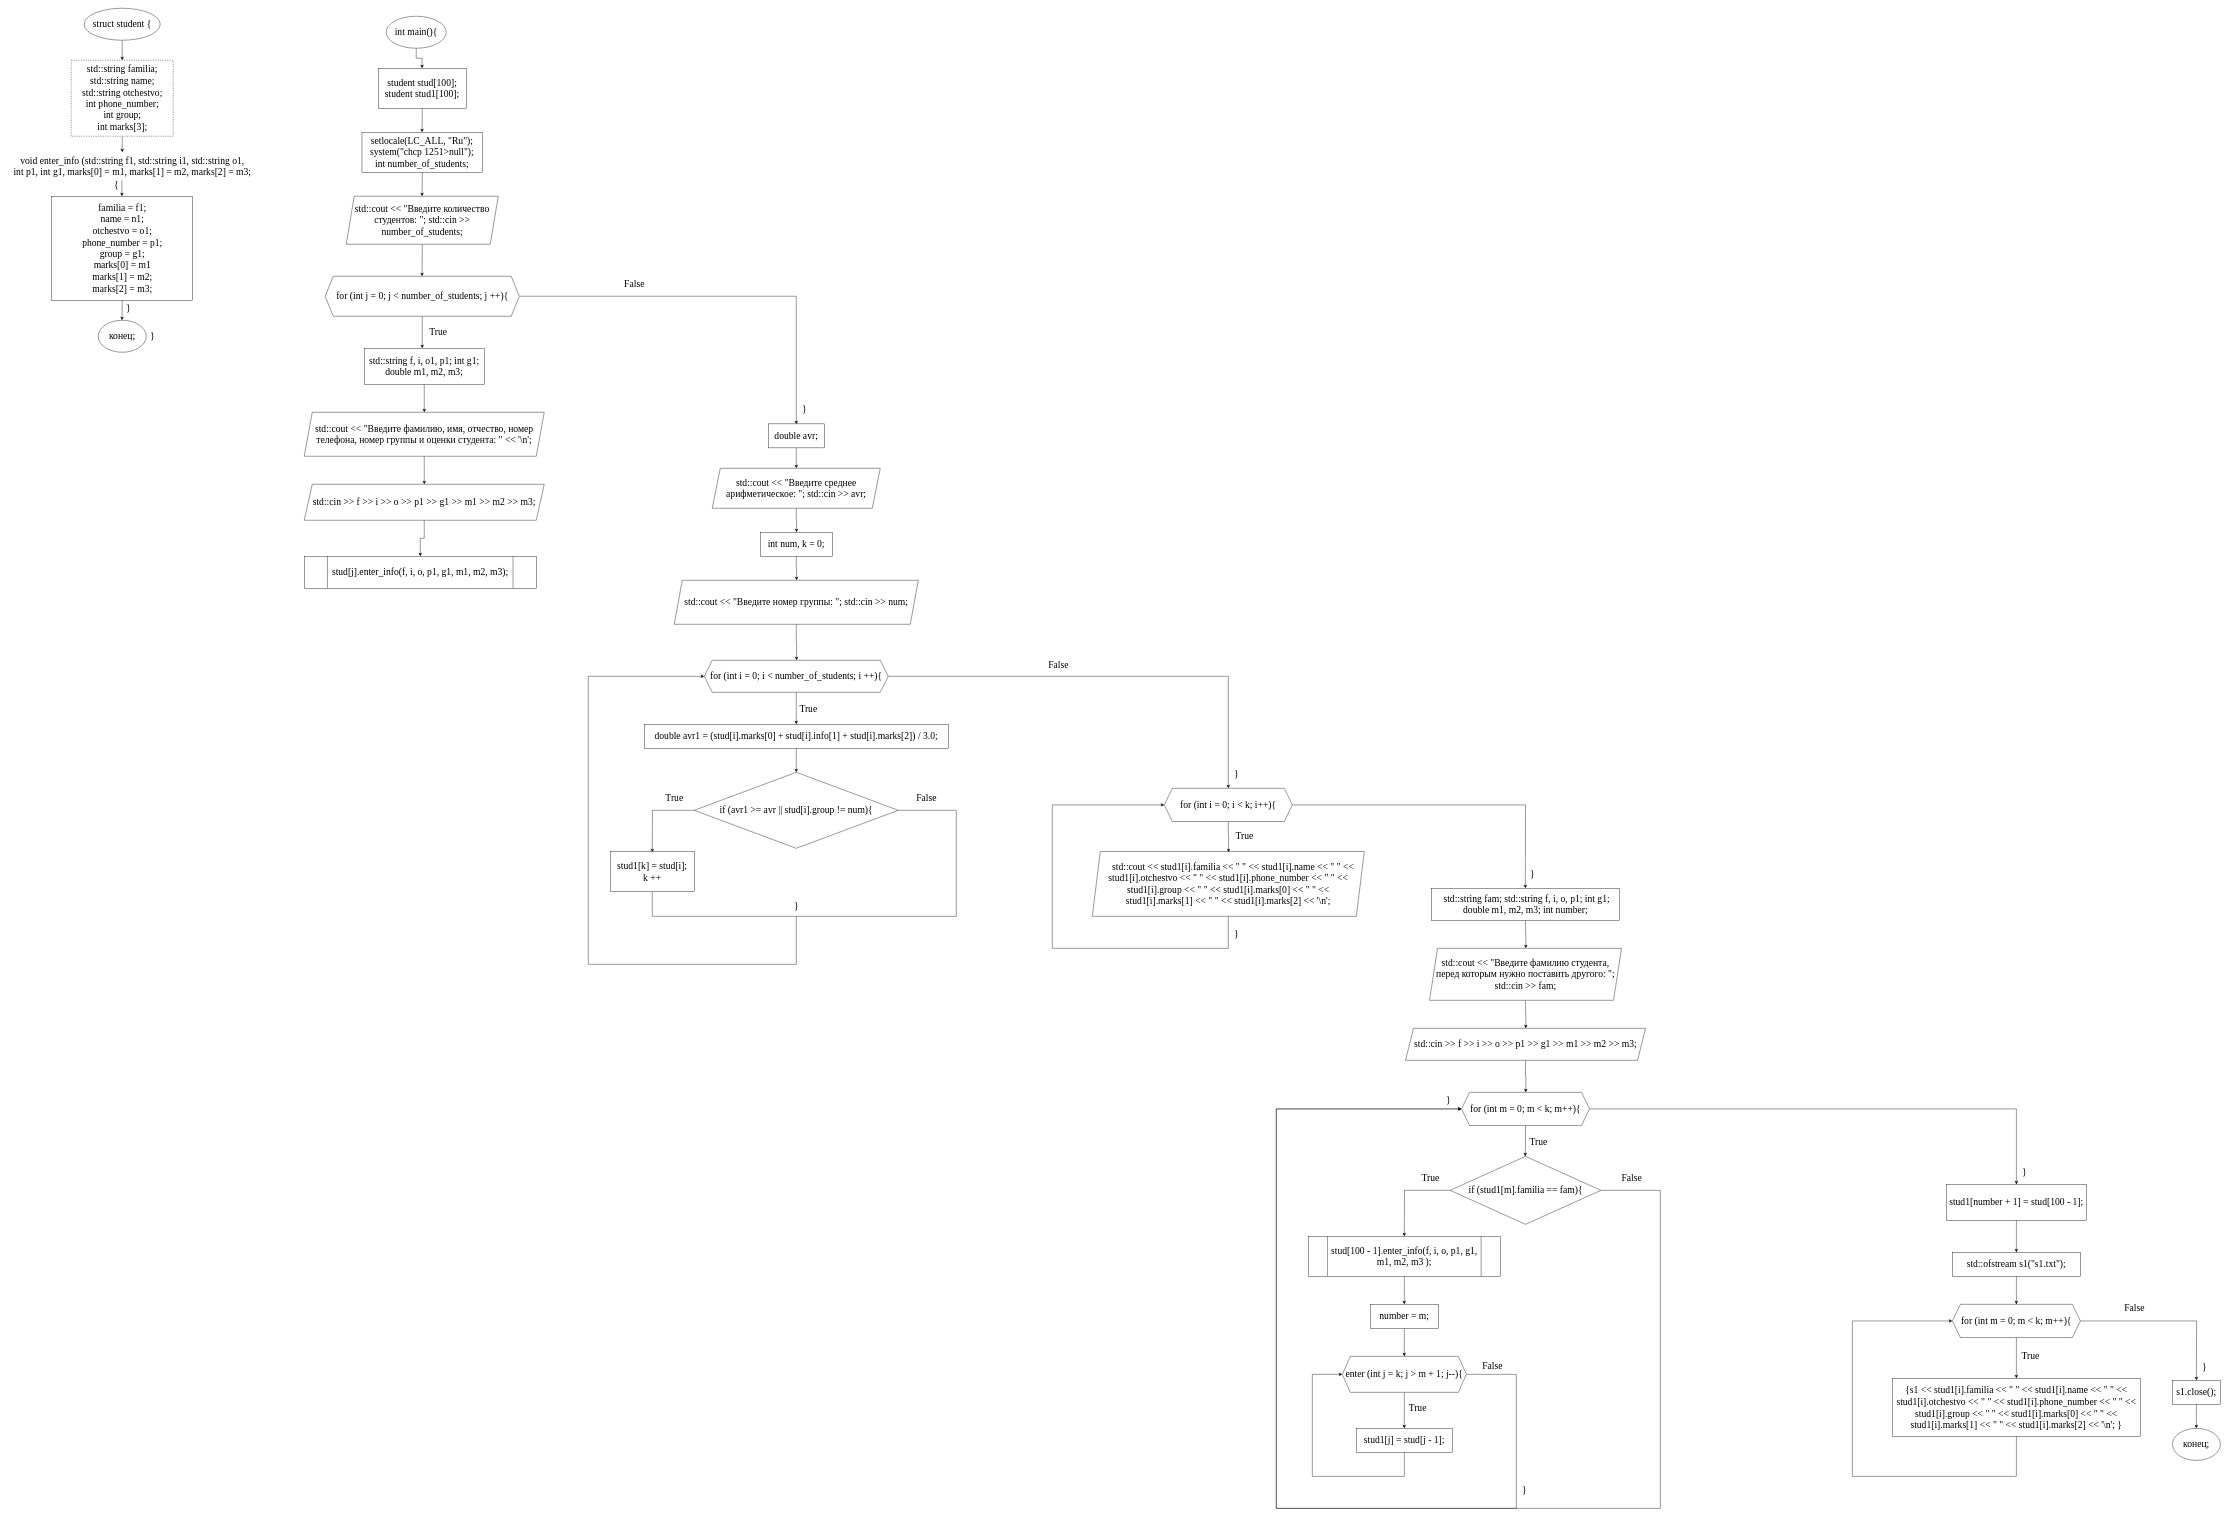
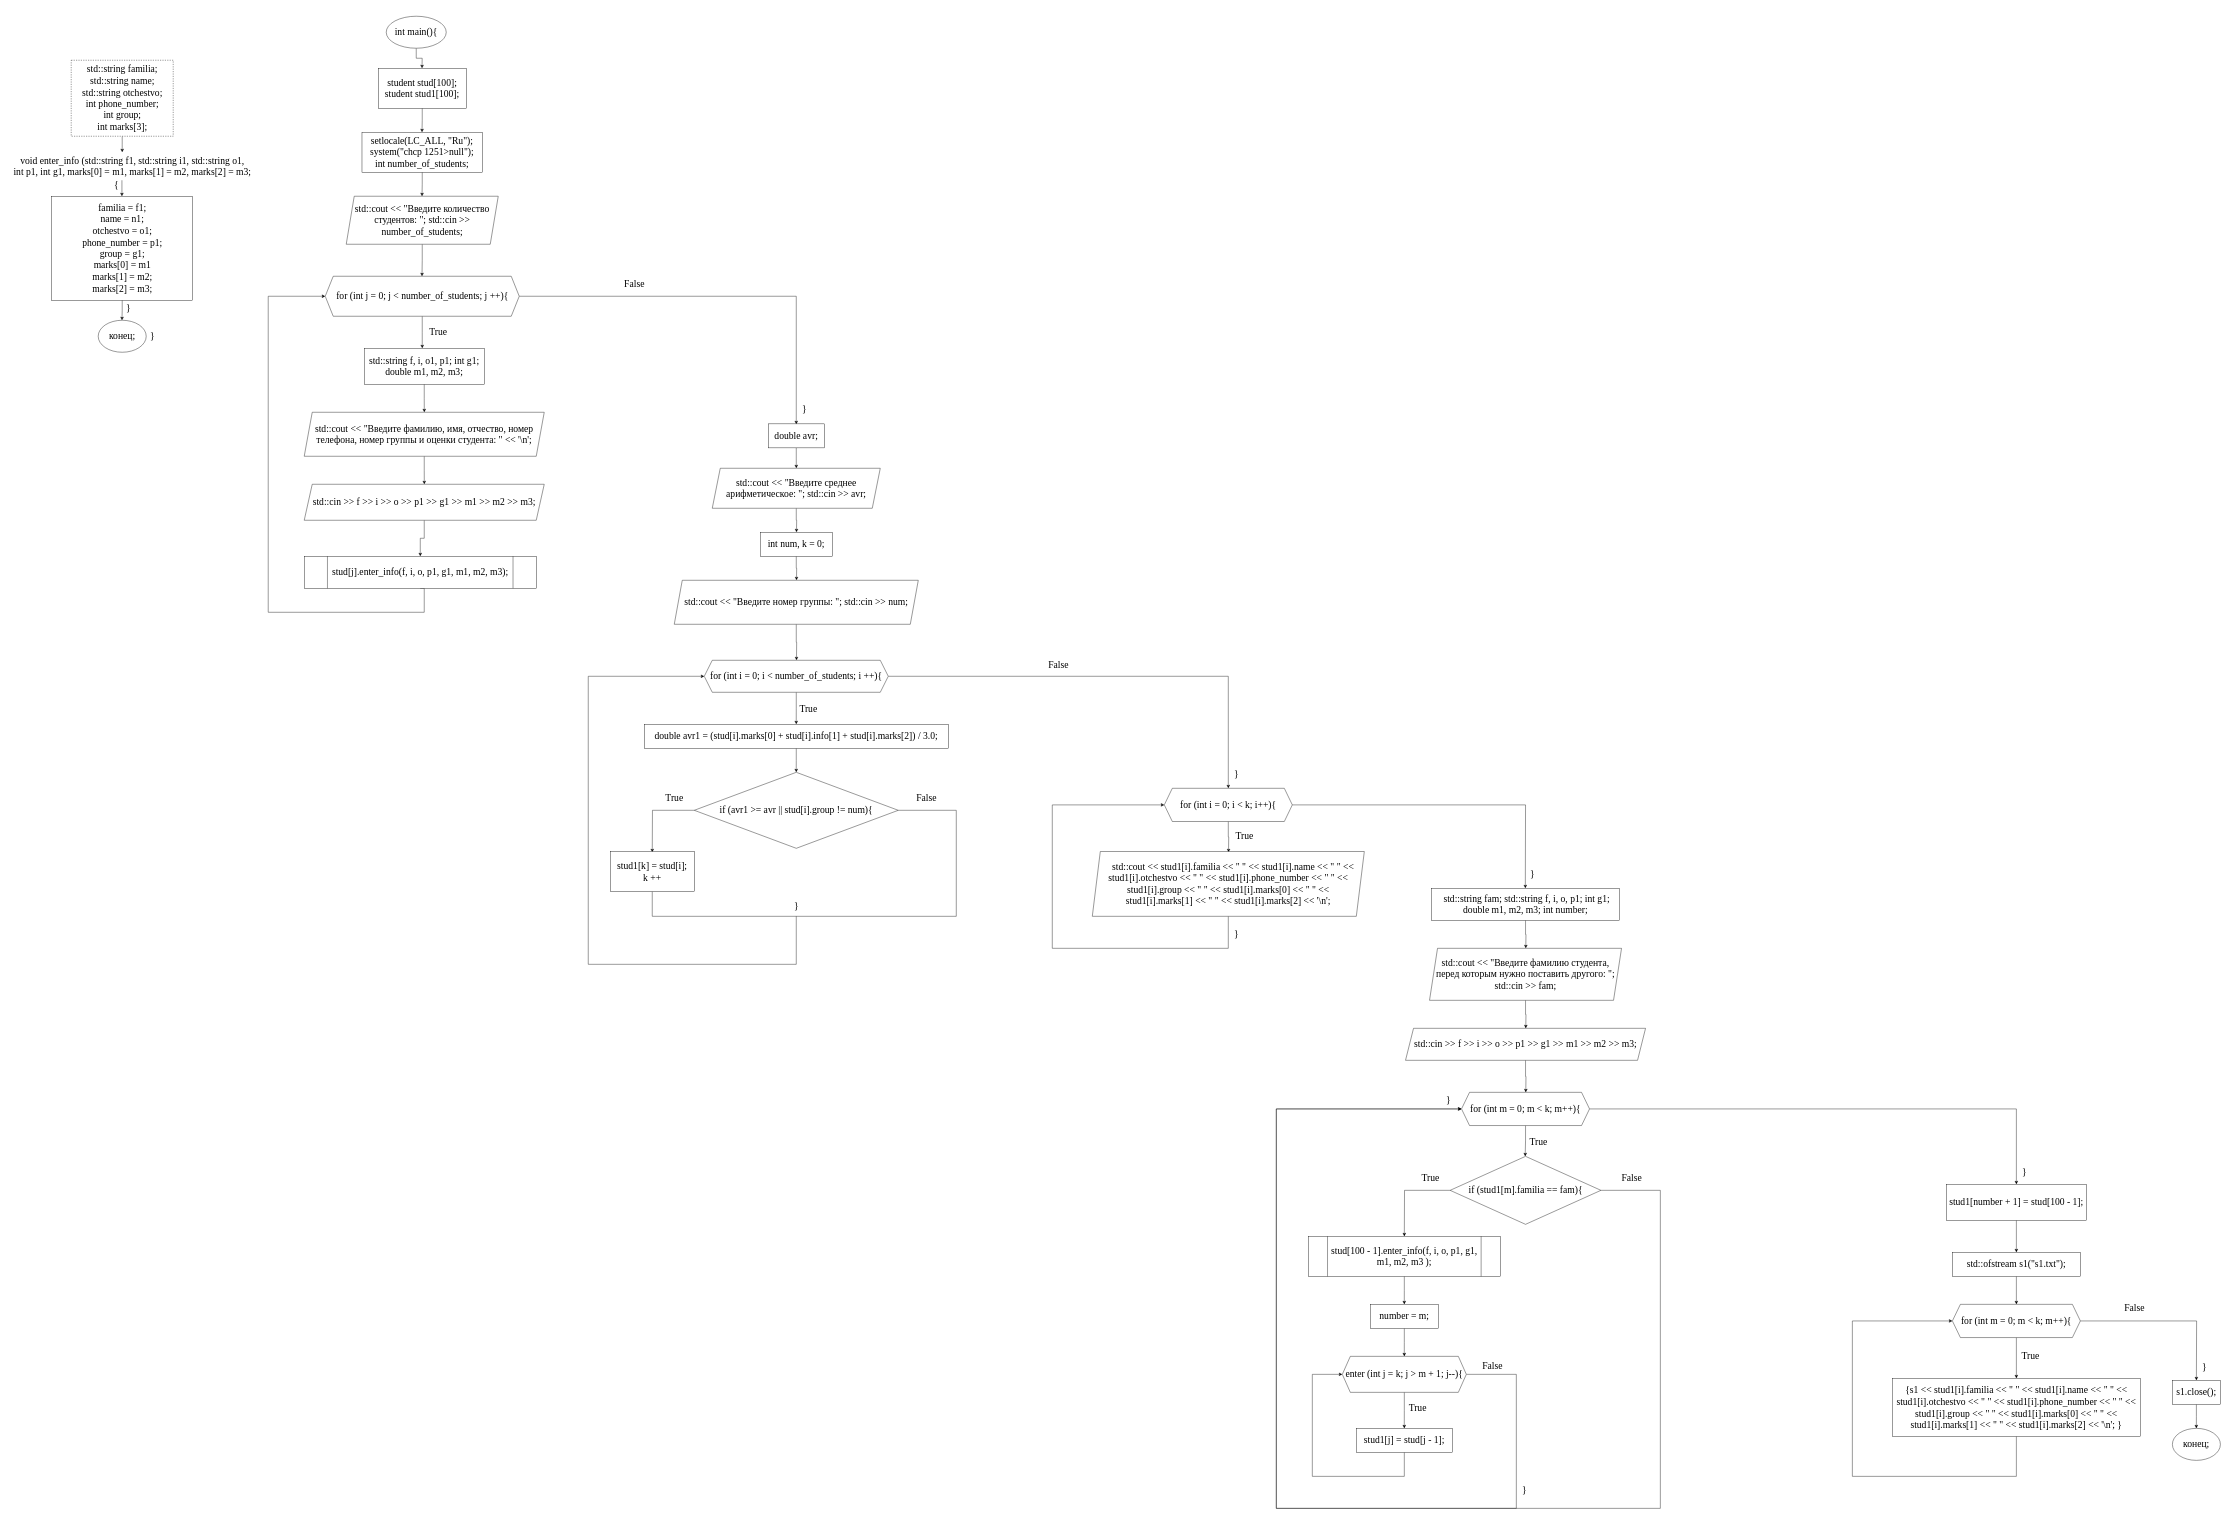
(122, 24) -> none
(122, 56) -> none
none -> (322, 296)
